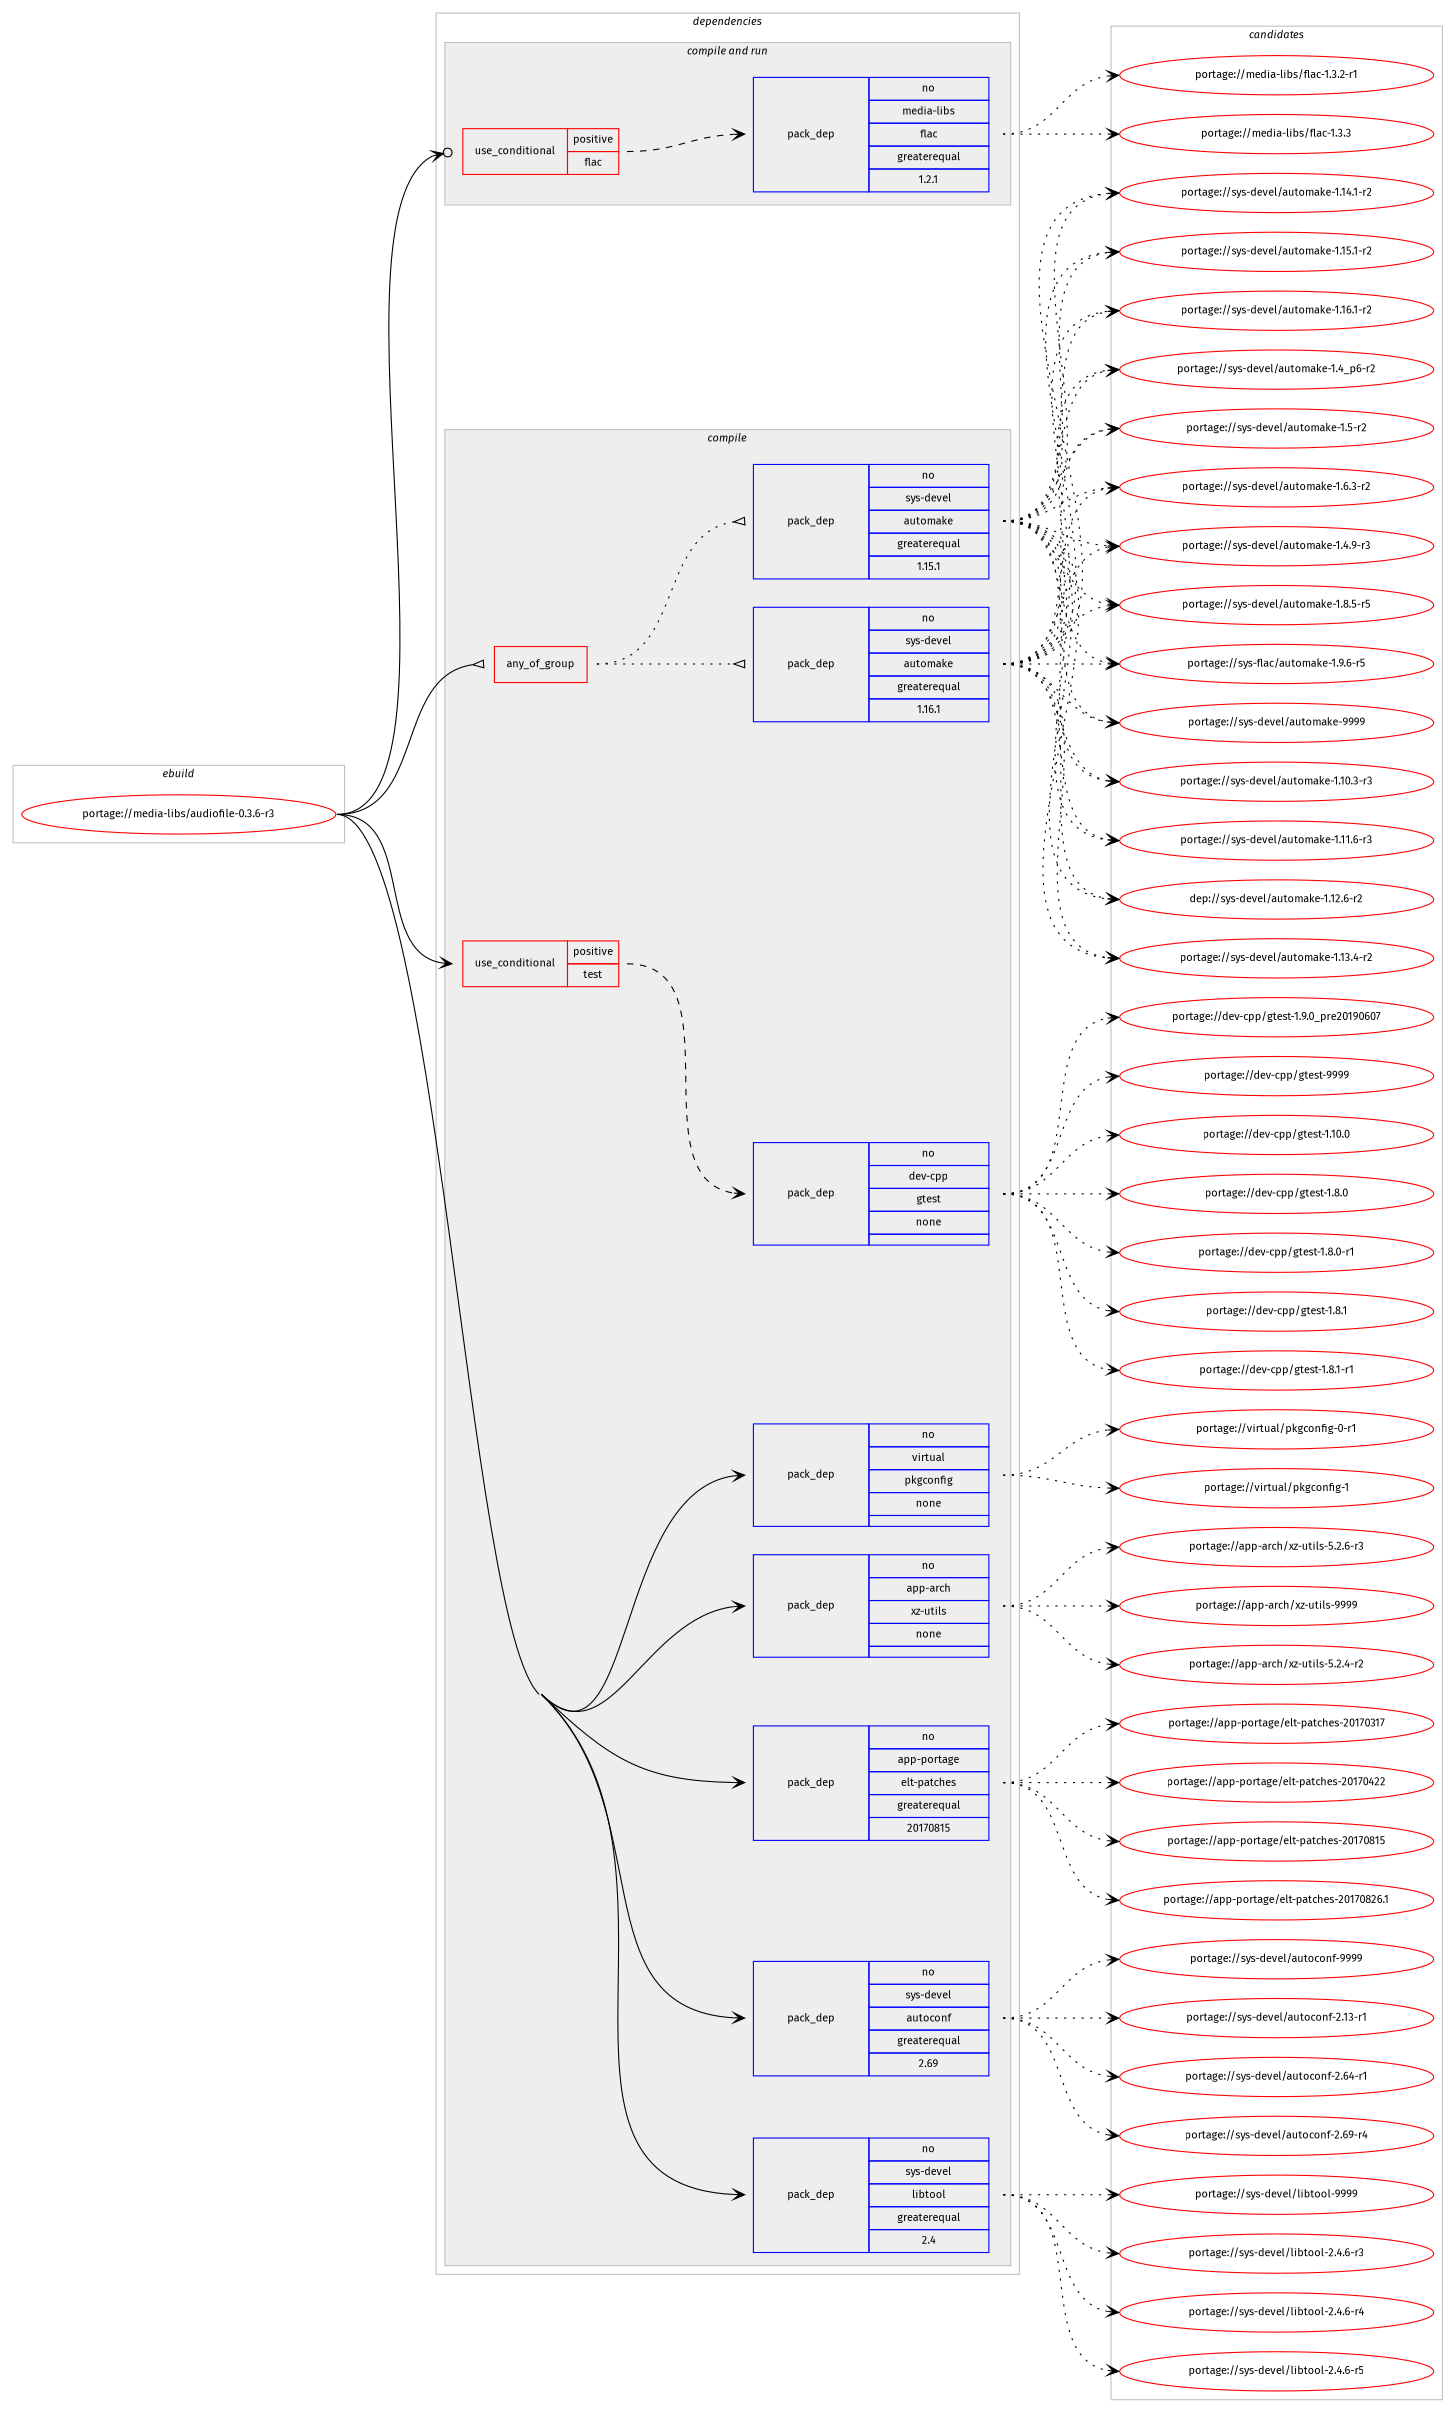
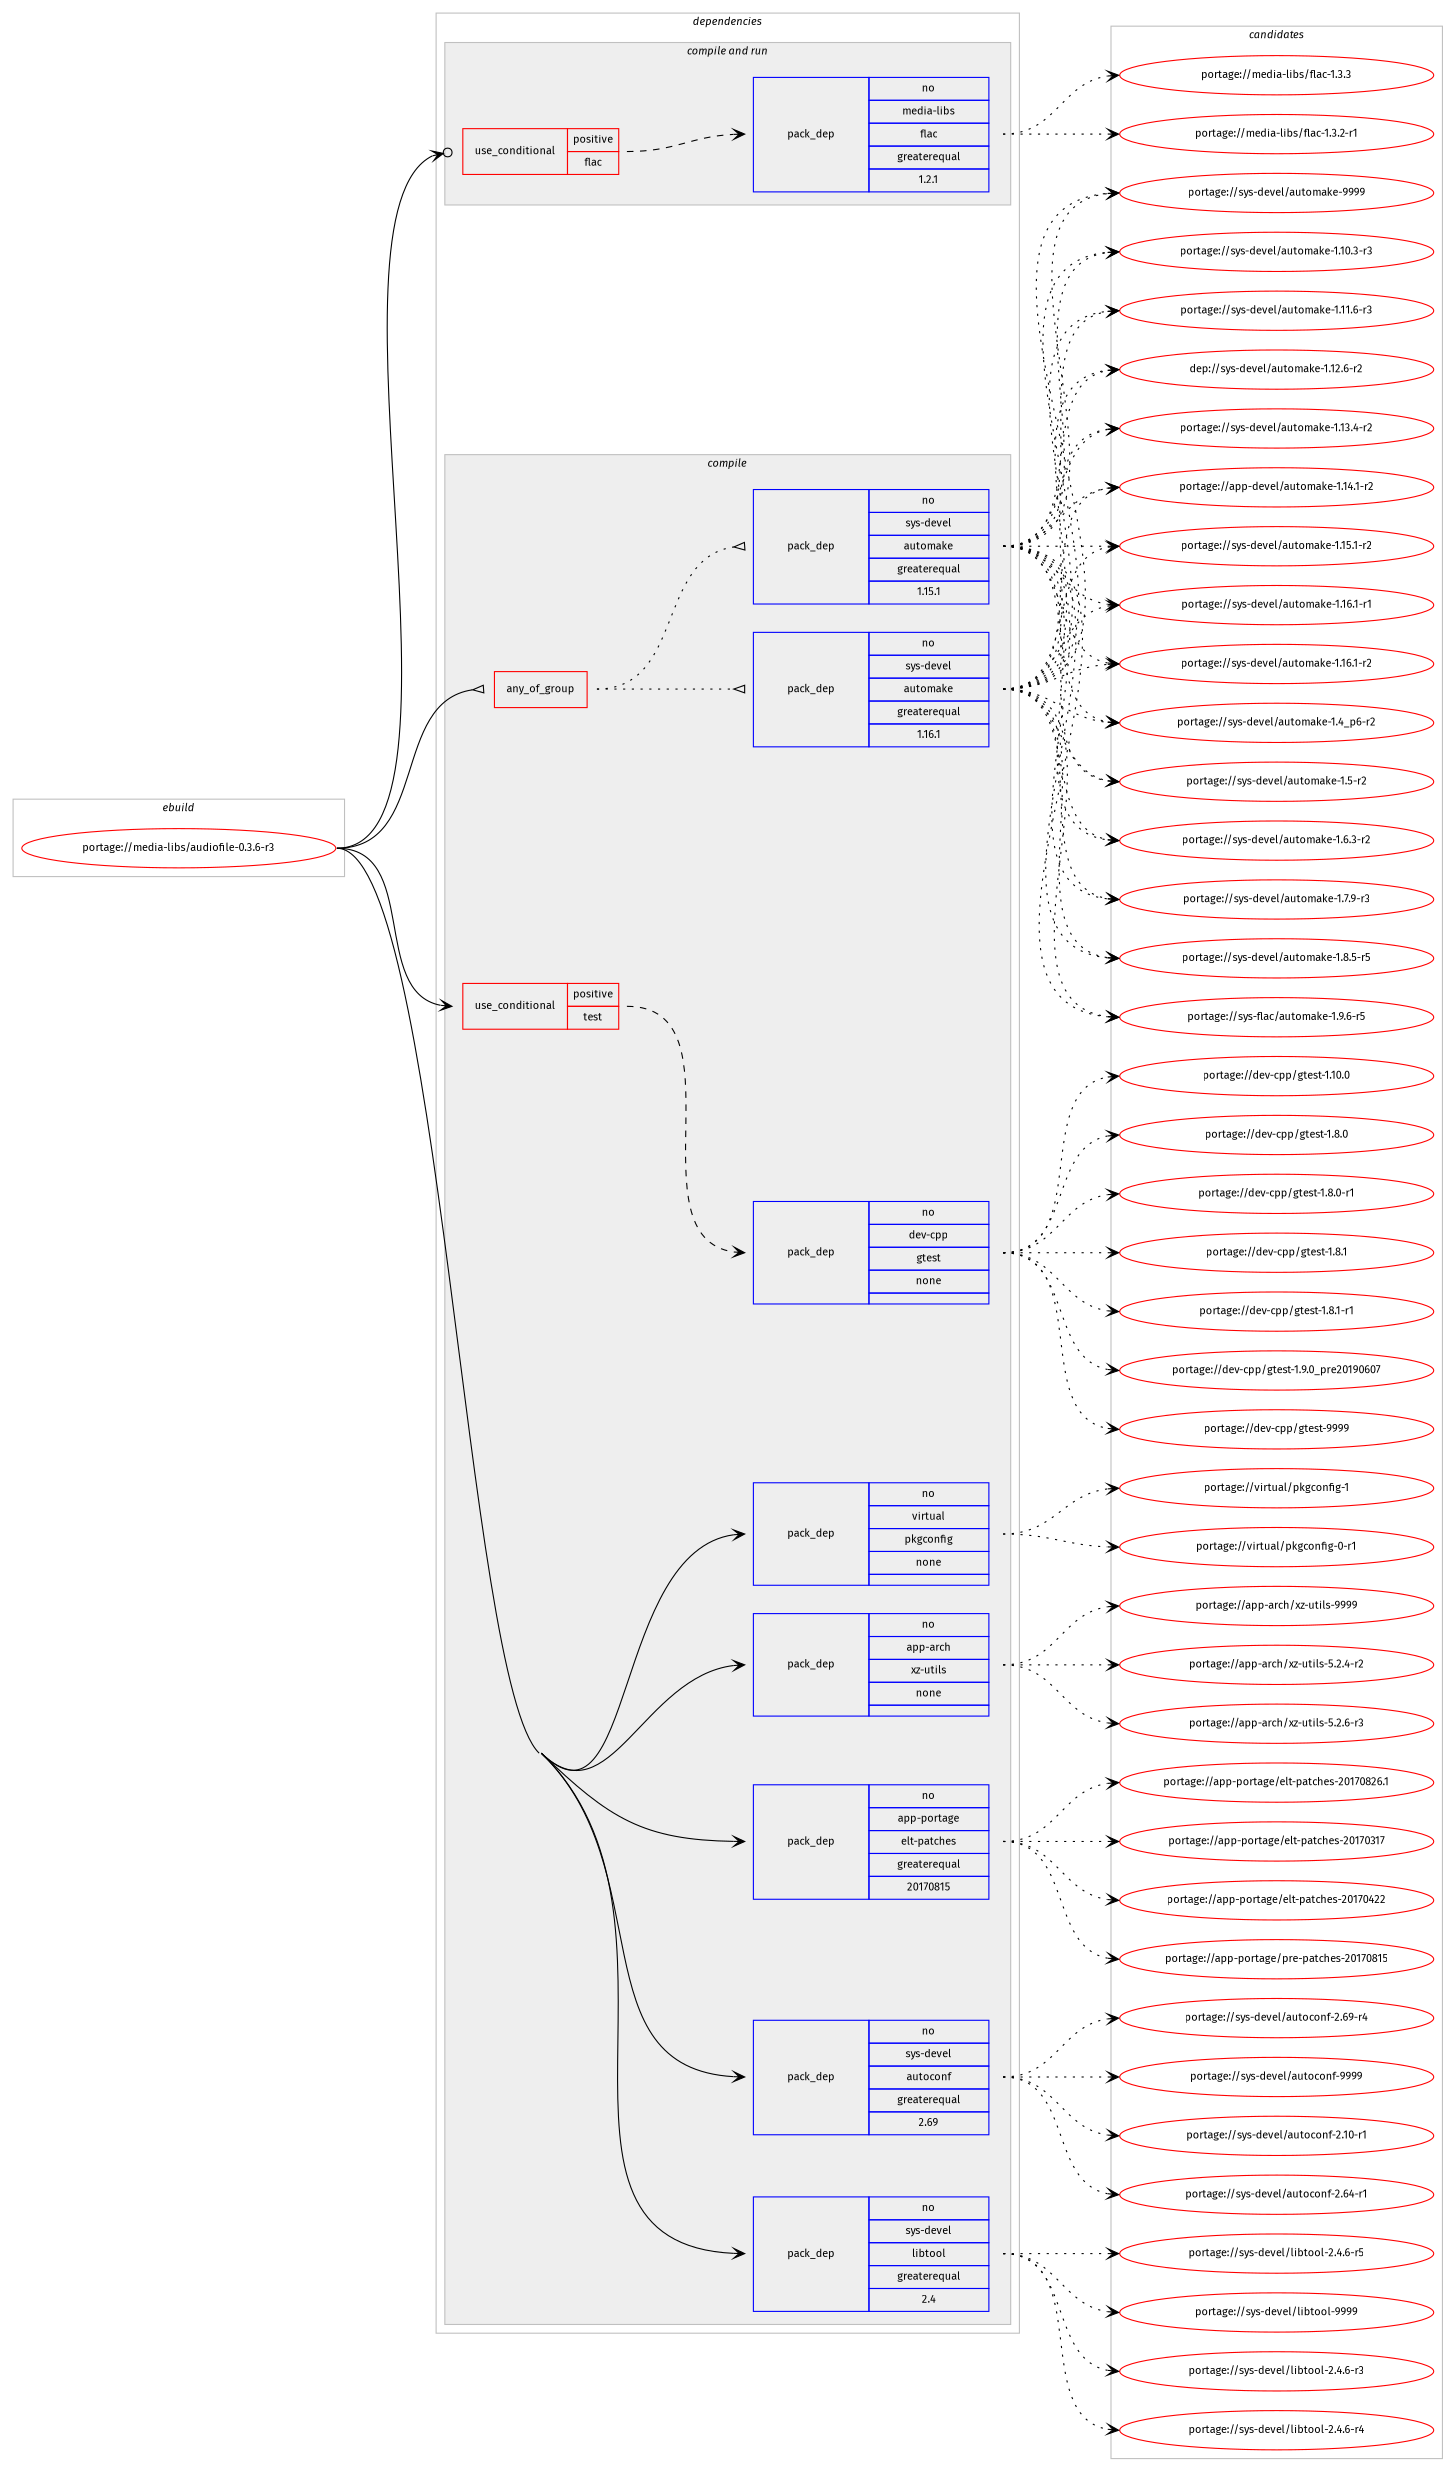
(1277, 193) -> (1277, 487)
(1277, 546) -> (1277, 899)
none -> (1277, 605)
(1277, 1841) -> (1277, 1959)
(1277, 2018) -> (1277, 2136)
